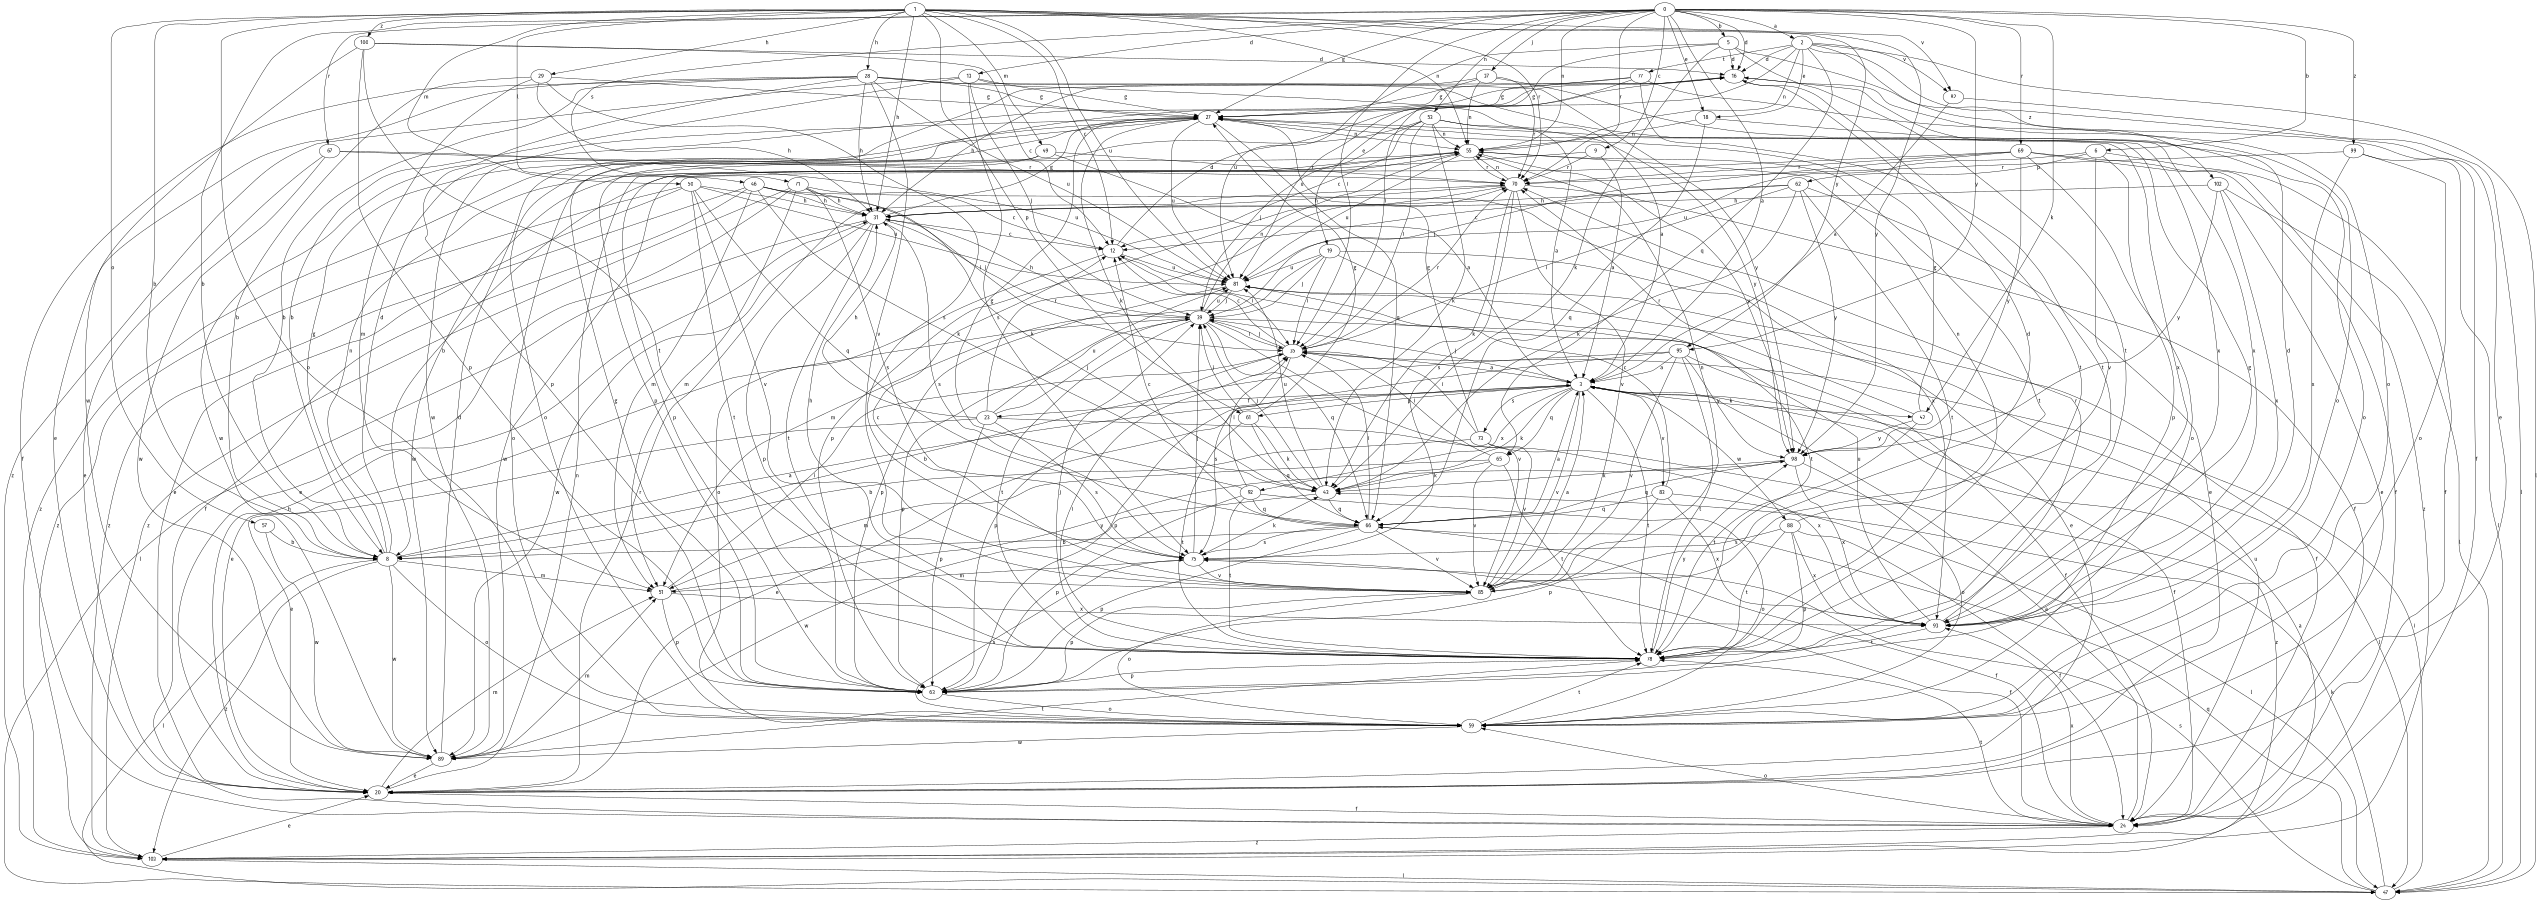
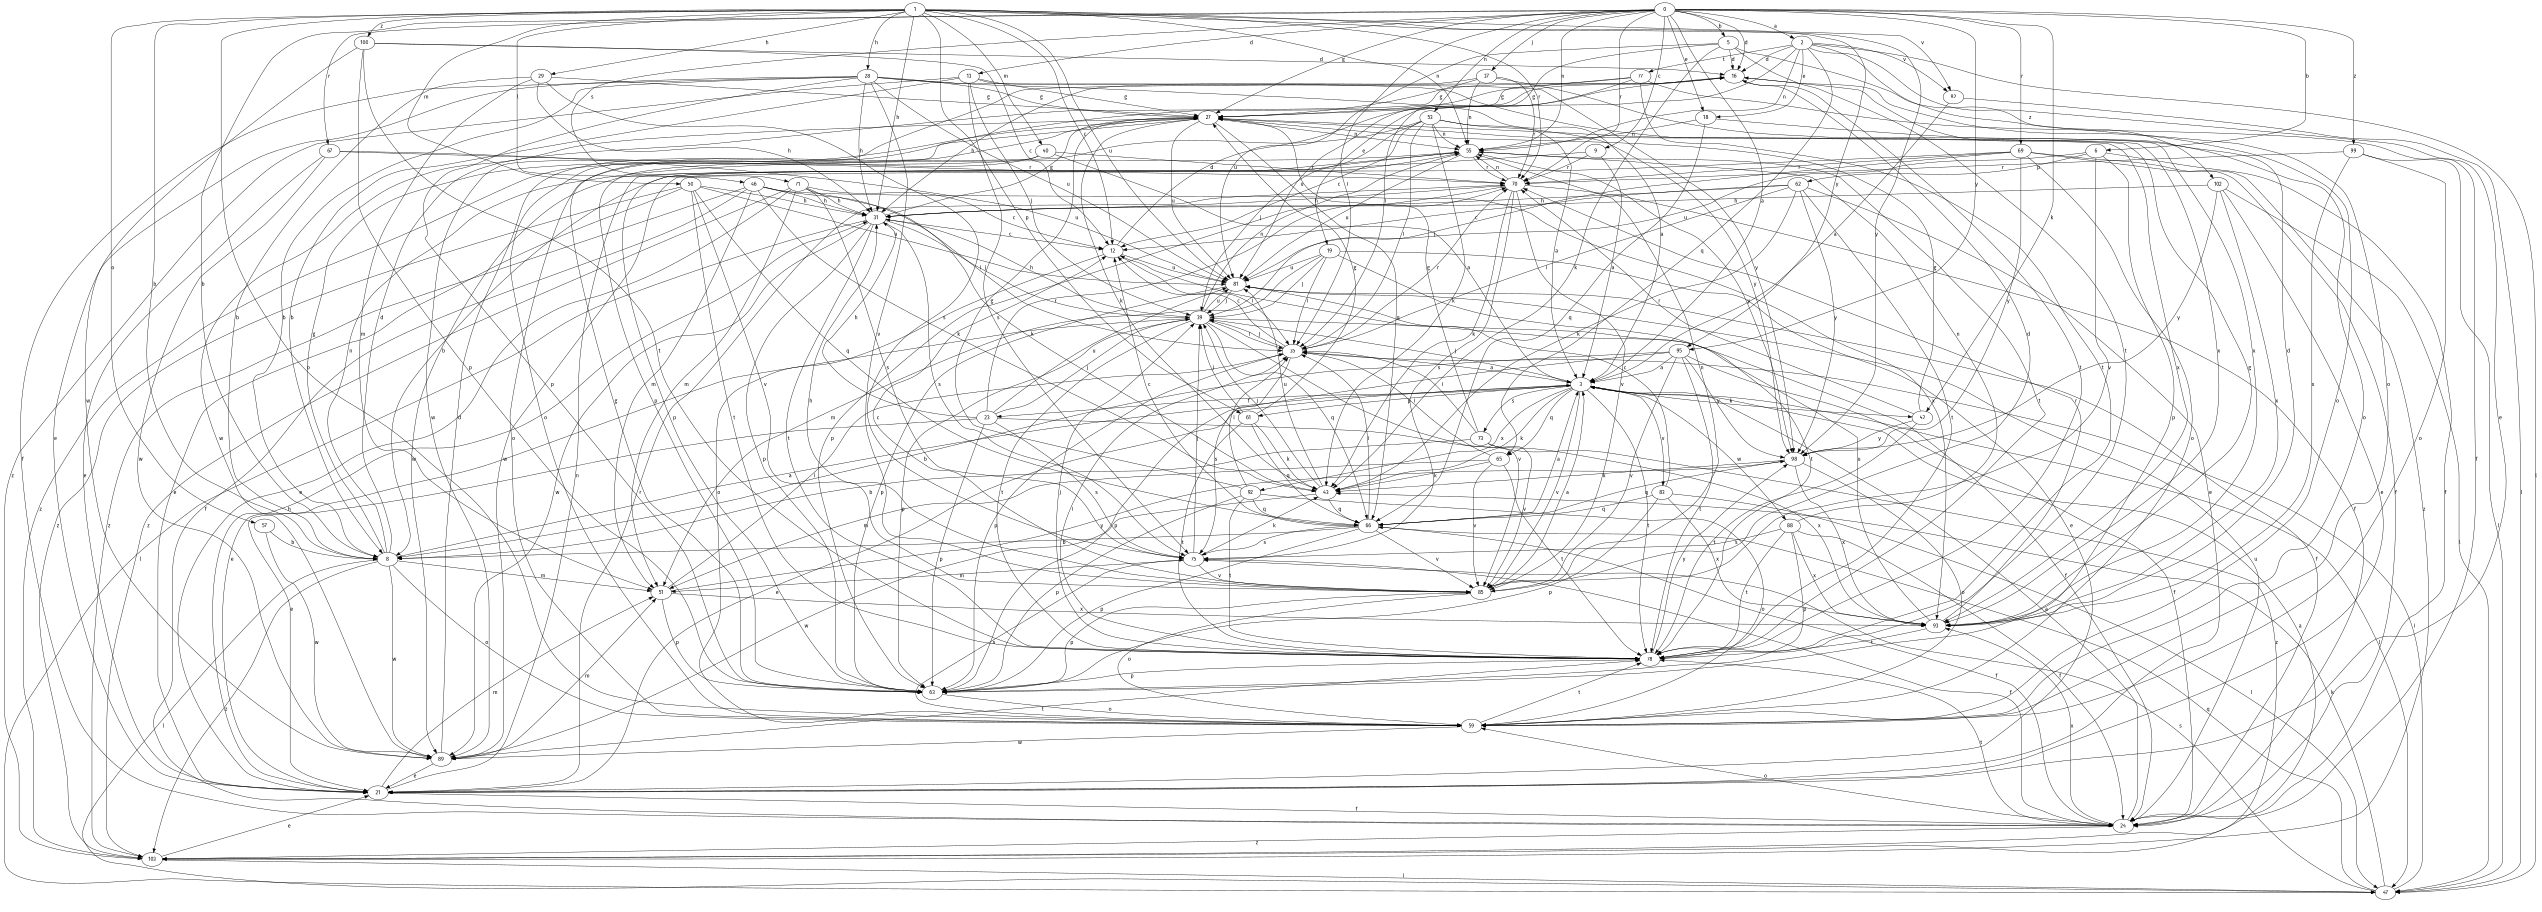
(1046, 151) -> (1046, 151)
(378, 793) -> (378, 793)
